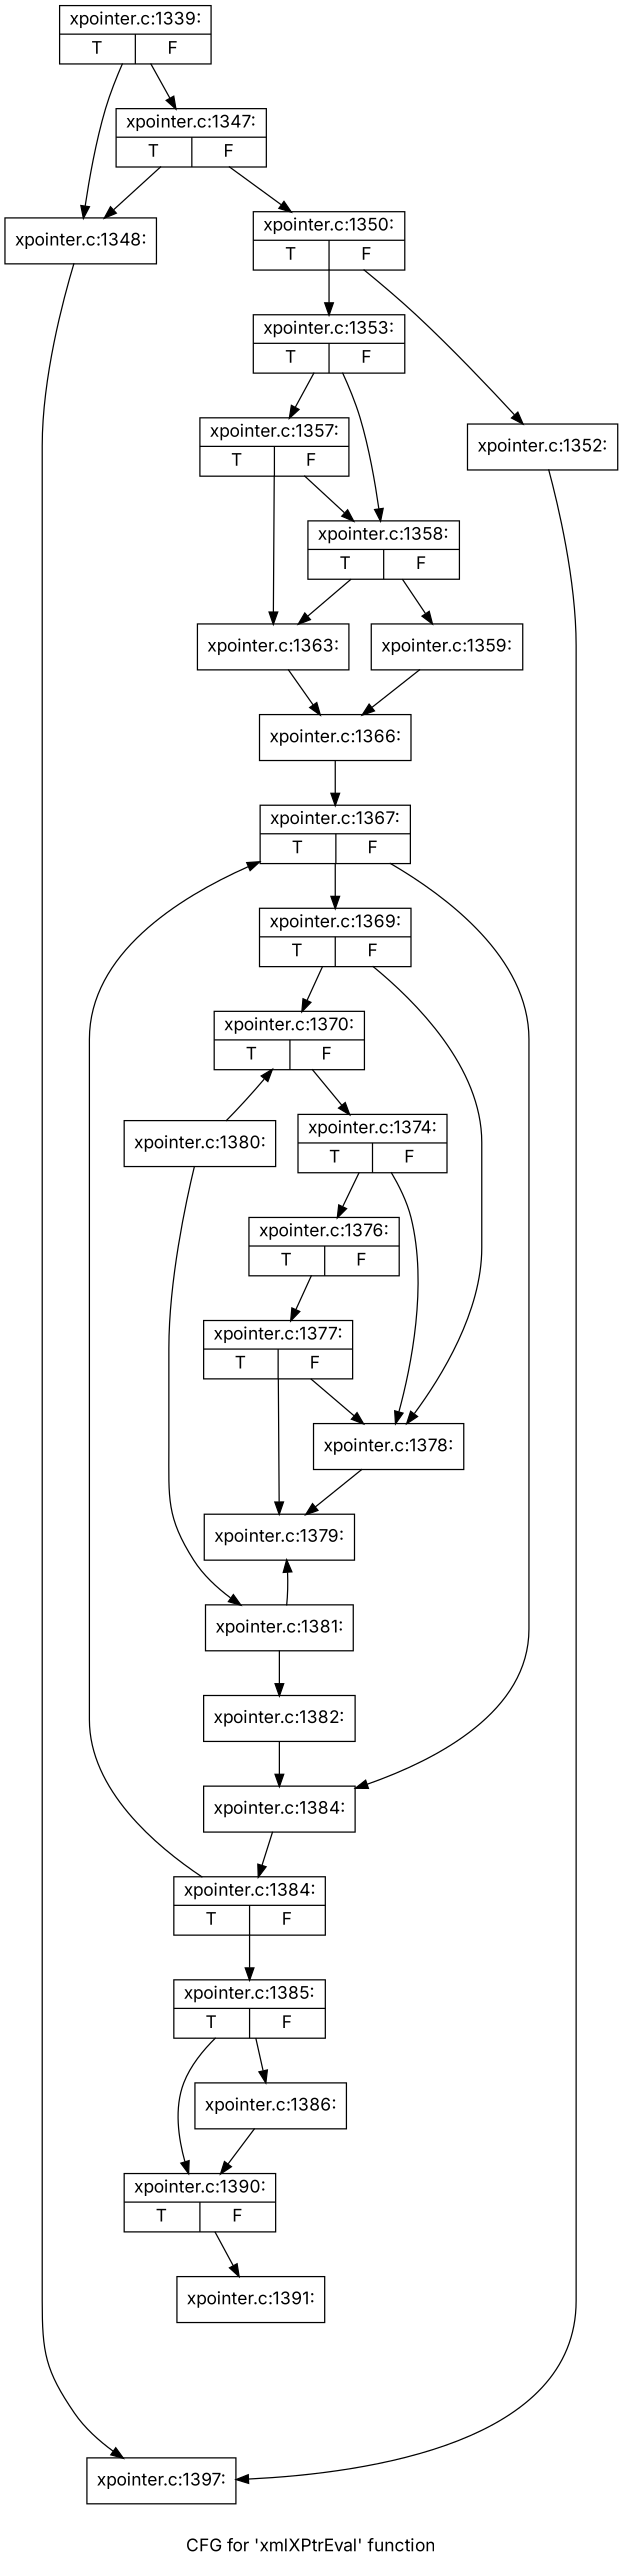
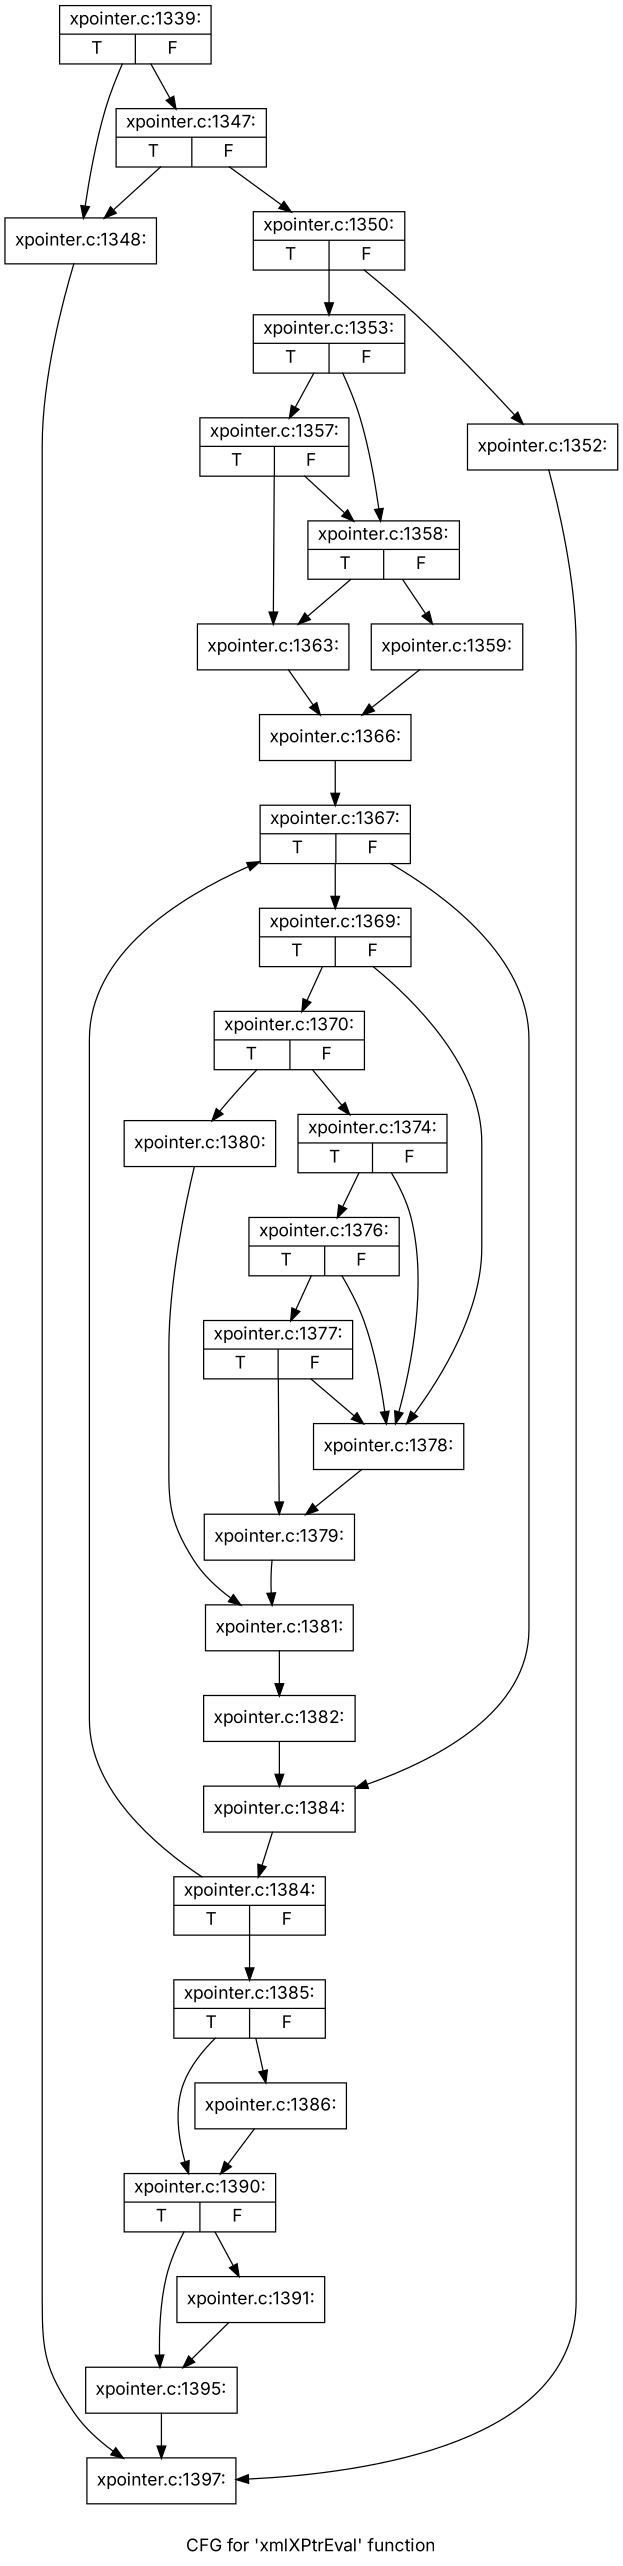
(245, 1100) -> (238, 1090)
none -> (370, 1341)
(288, 1589) -> (271, 1576)
none -> (161, 2390)
